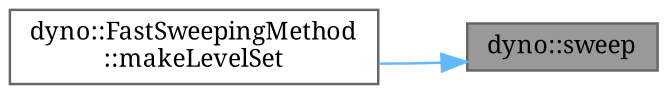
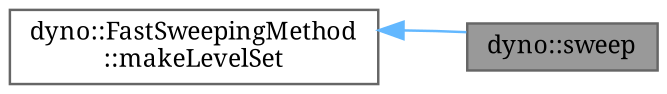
(410, 63) -> (435, 31)
